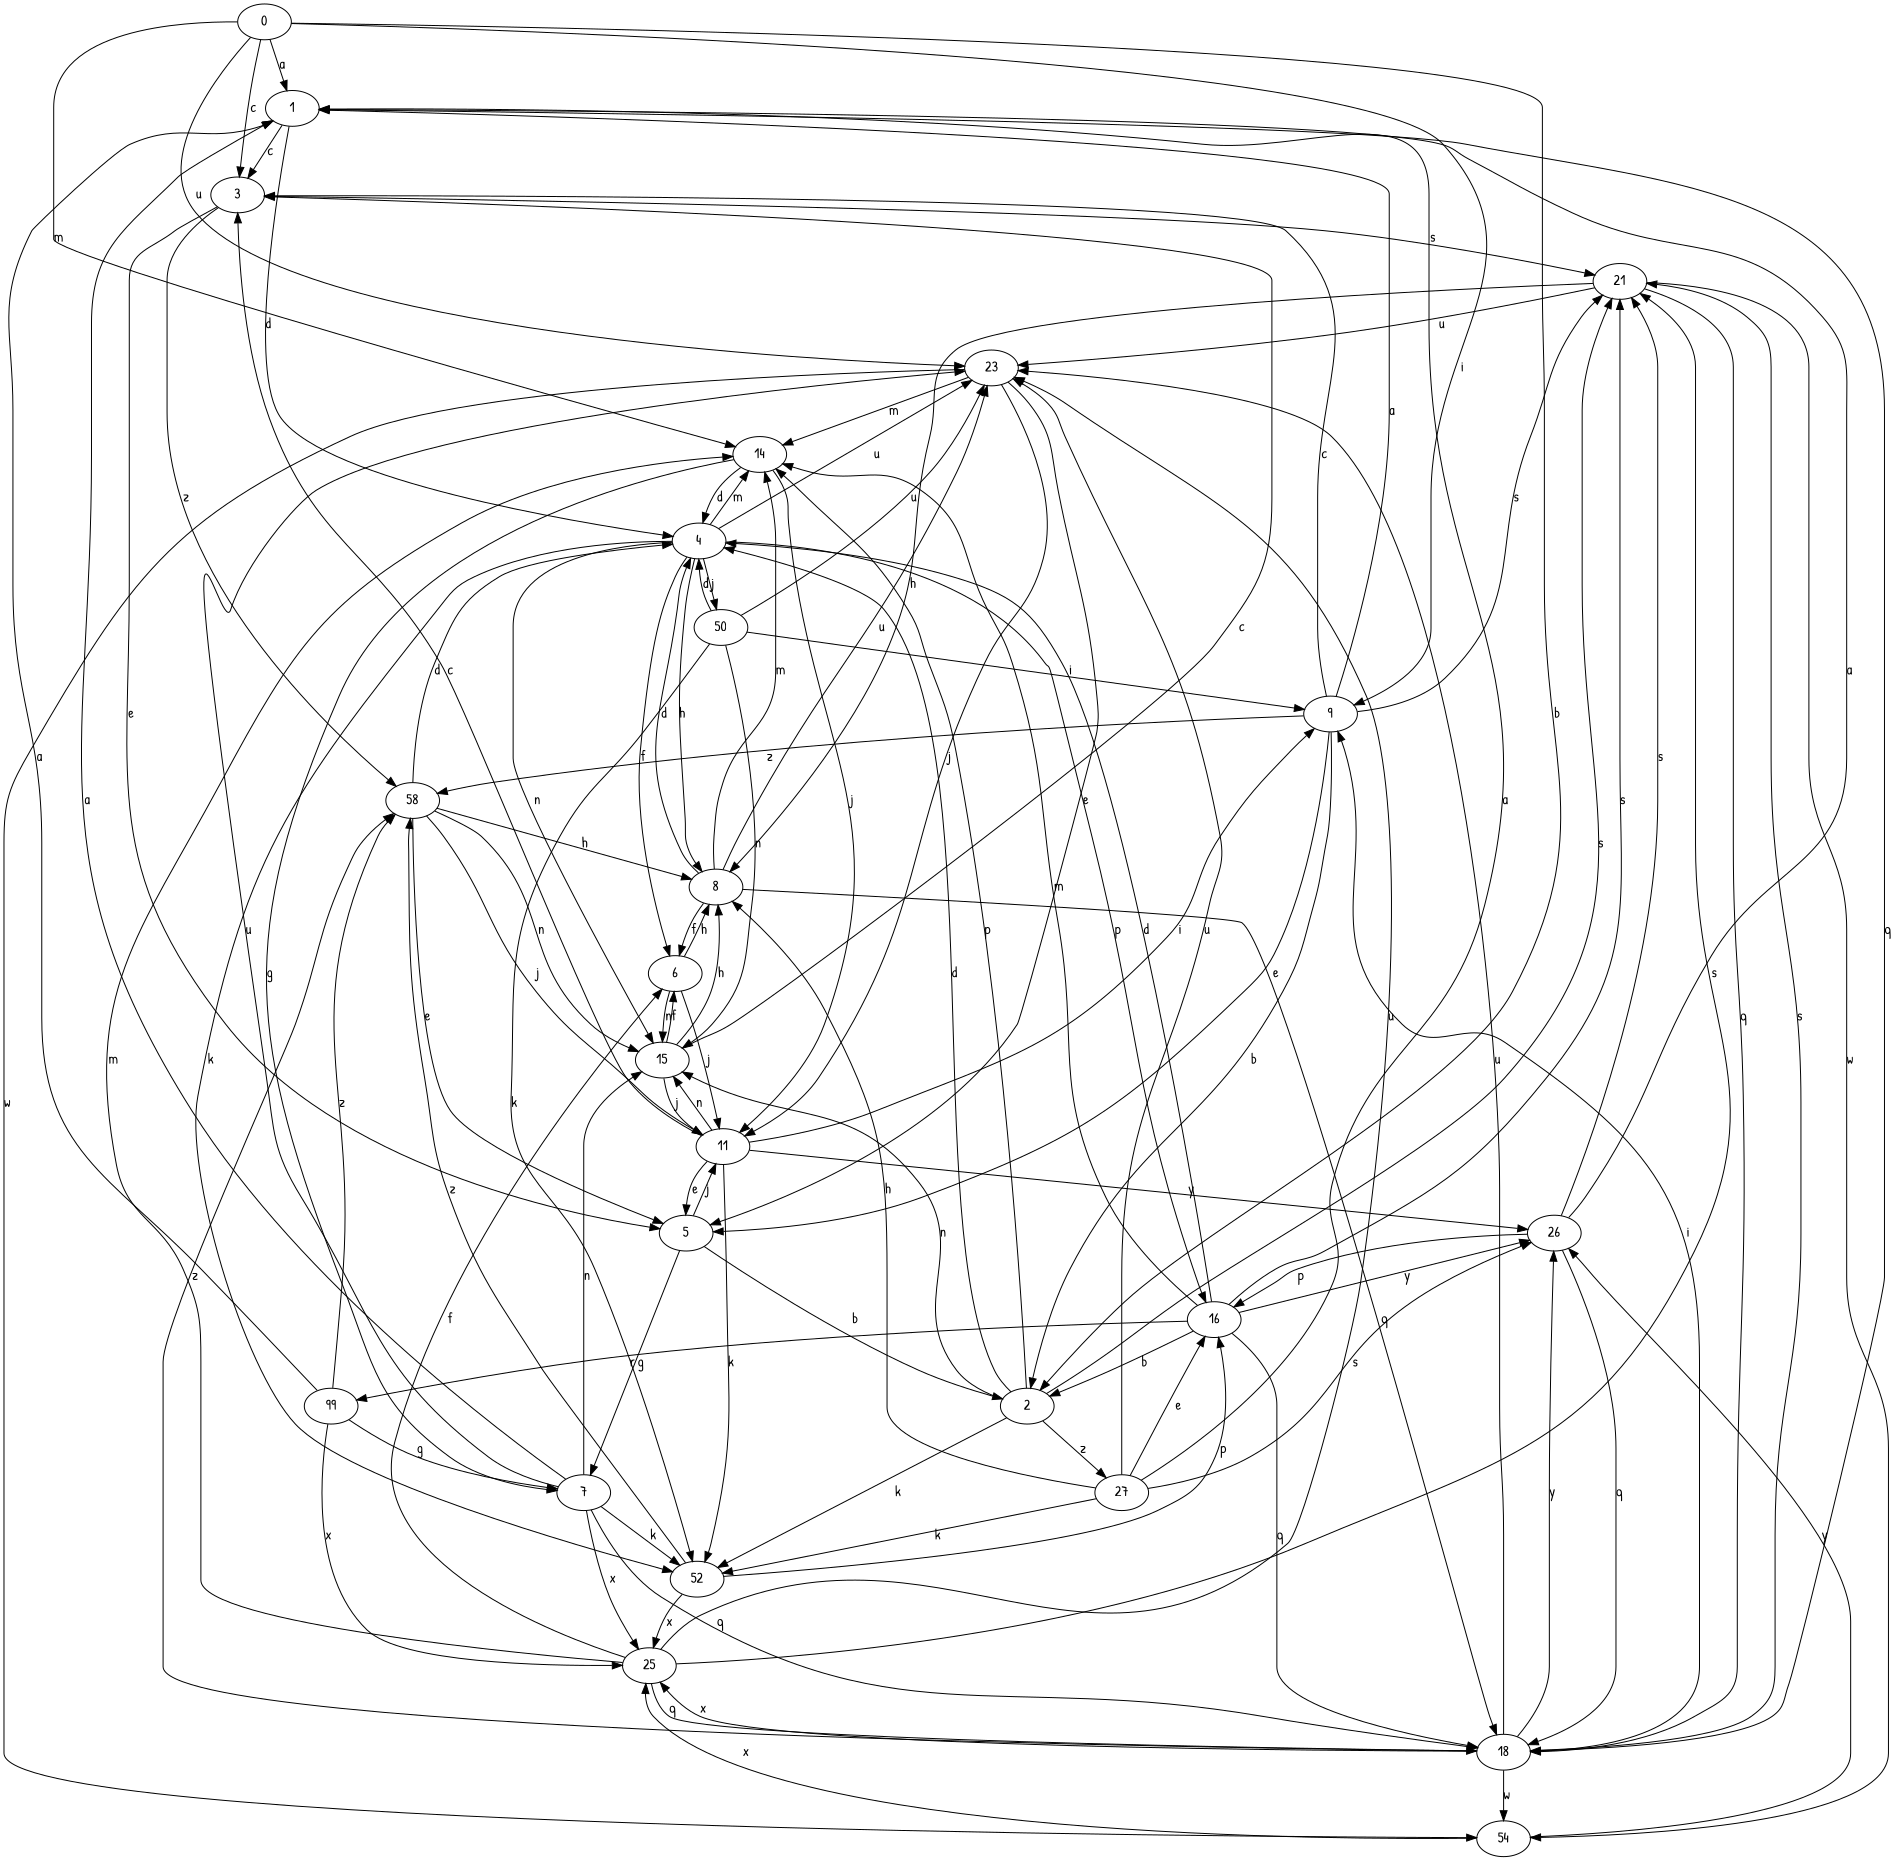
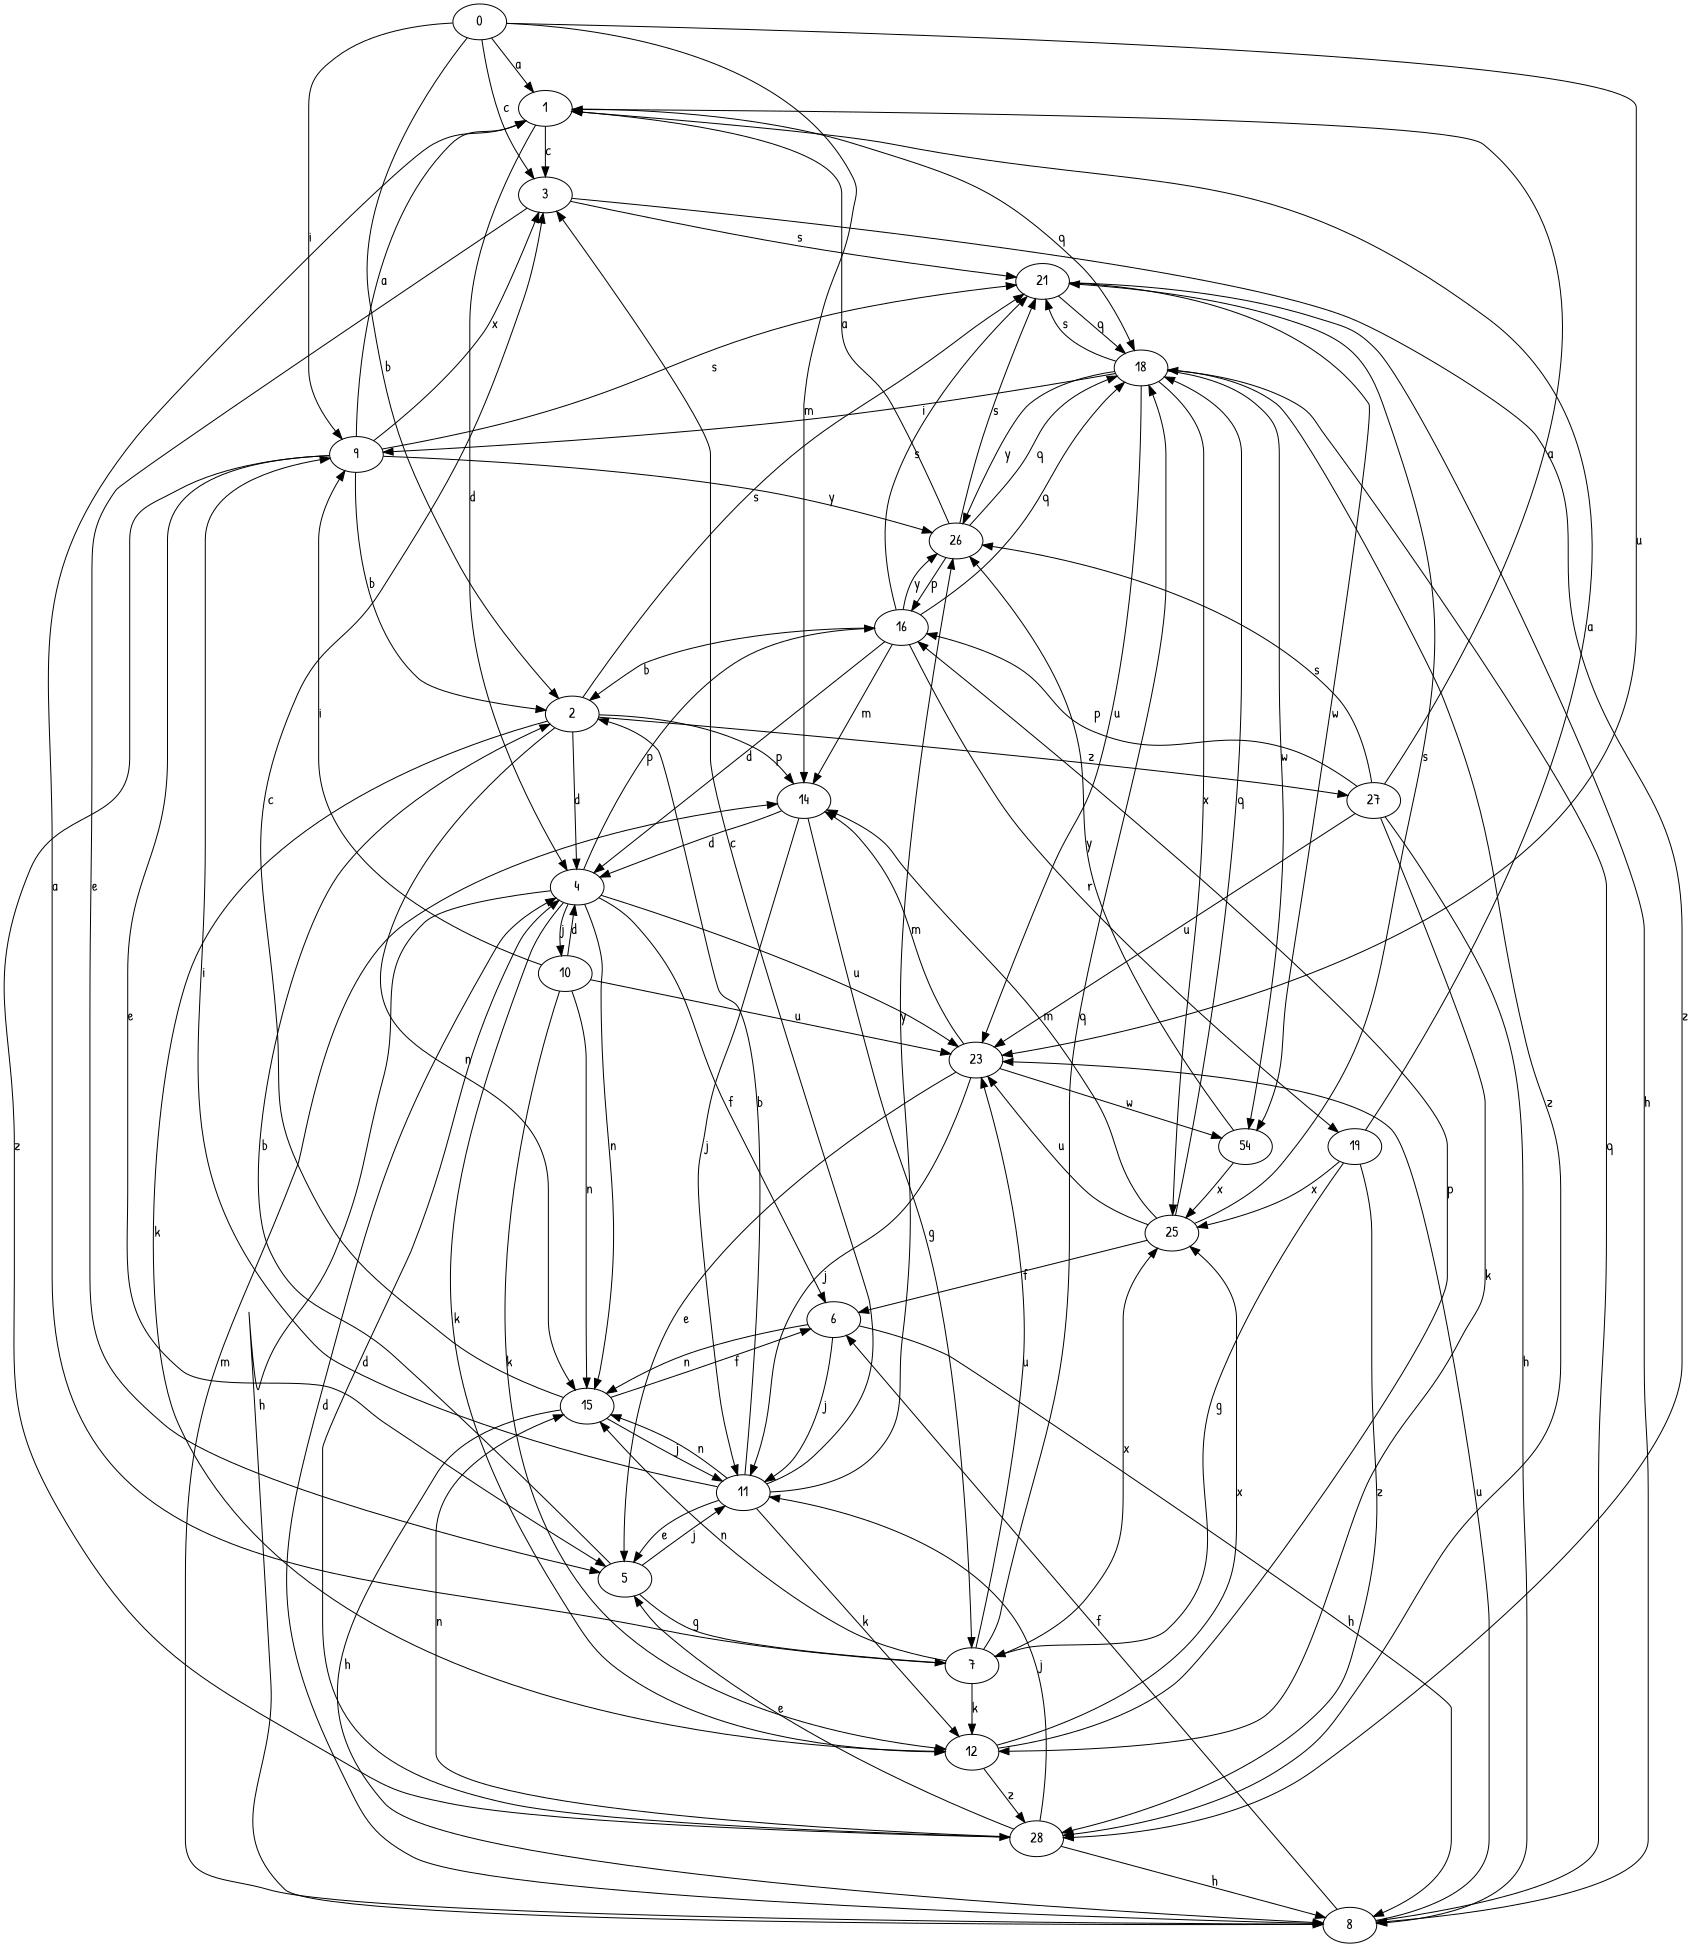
(1313, 337) -> none
(1325, 454) -> (495, 325)
none -> (656, 476)
(726, 502) -> none
(721, 627) -> (565, 974)
(413, 801) -> (1037, 1839)
none -> (754, 1074)
(331, 1406) -> (1355, 1147)
(1178, 1406) -> (1098, 714)
(697, 1579) -> (972, 1752)
